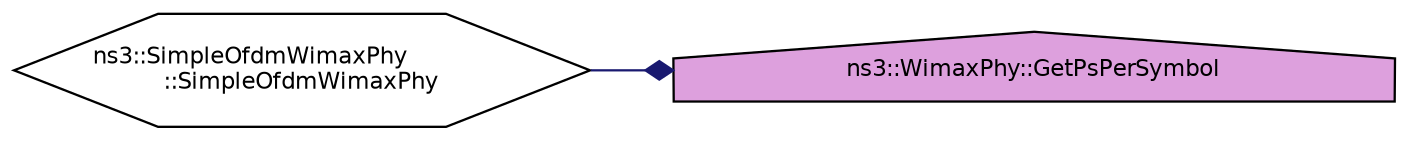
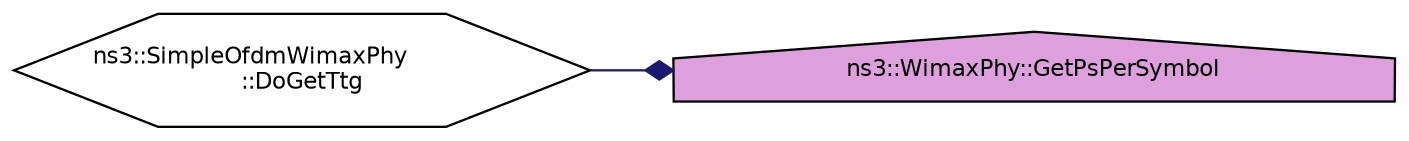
(302, 70) -> (302, 70)
